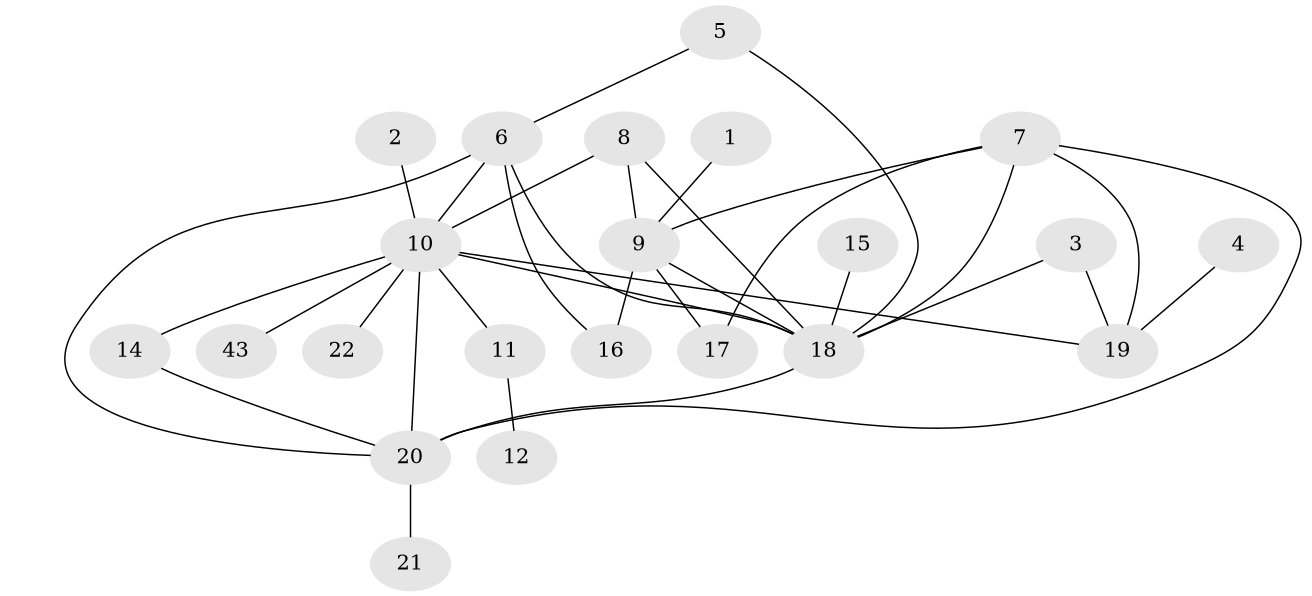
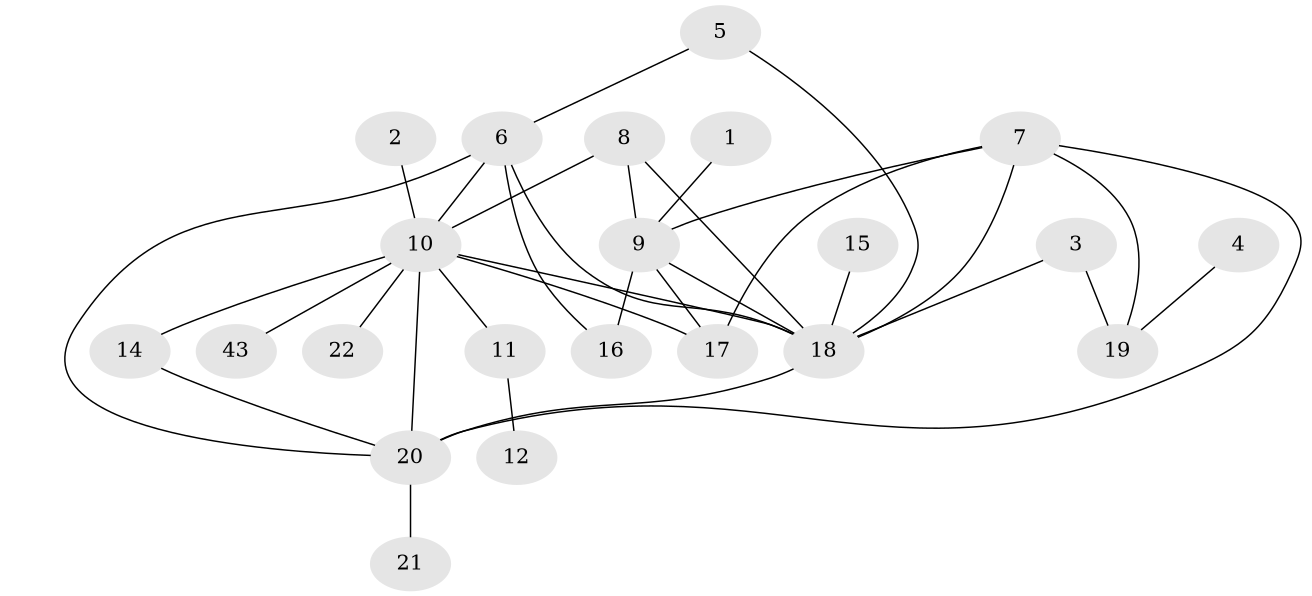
(754, 297) -> (573, 292)
